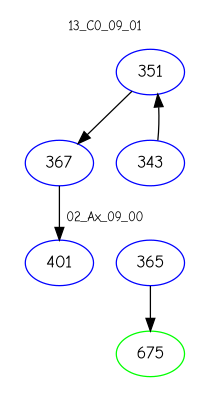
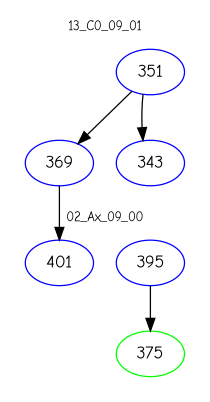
(159, 124) -> (142, 111)
(59, 163) -> (59, 163)
(150, 263) -> (150, 263)
(150, 354) -> (150, 354)
